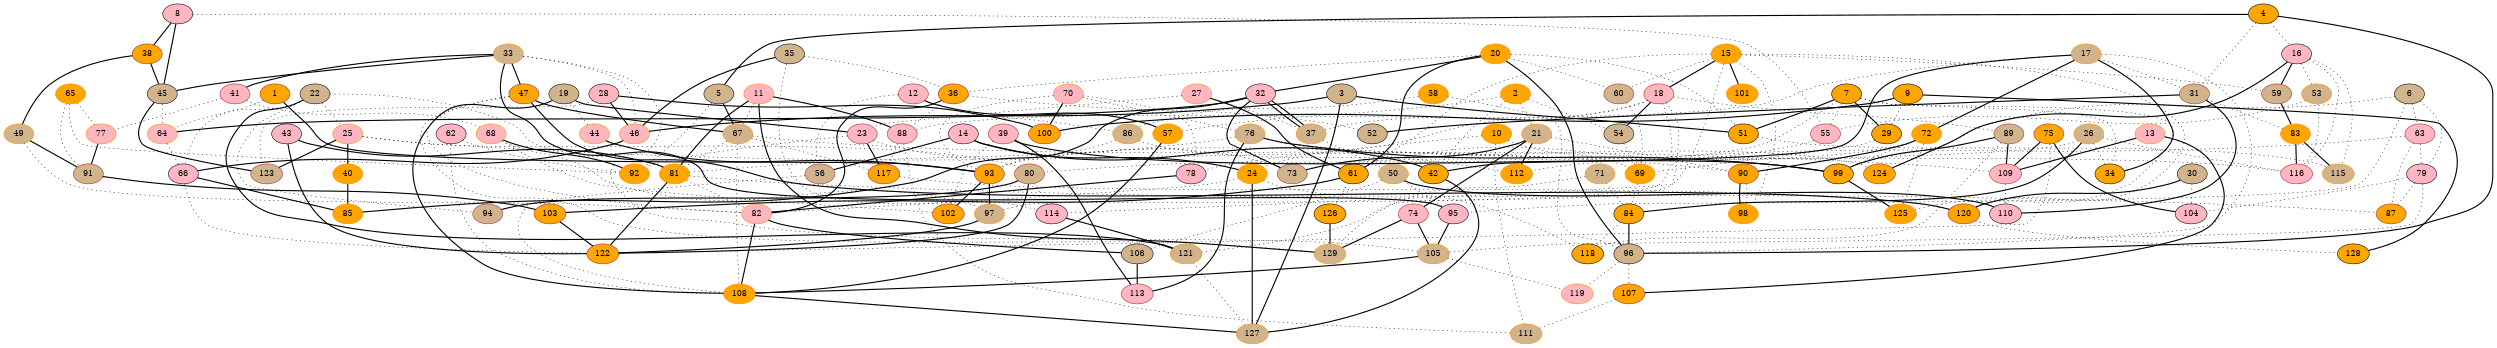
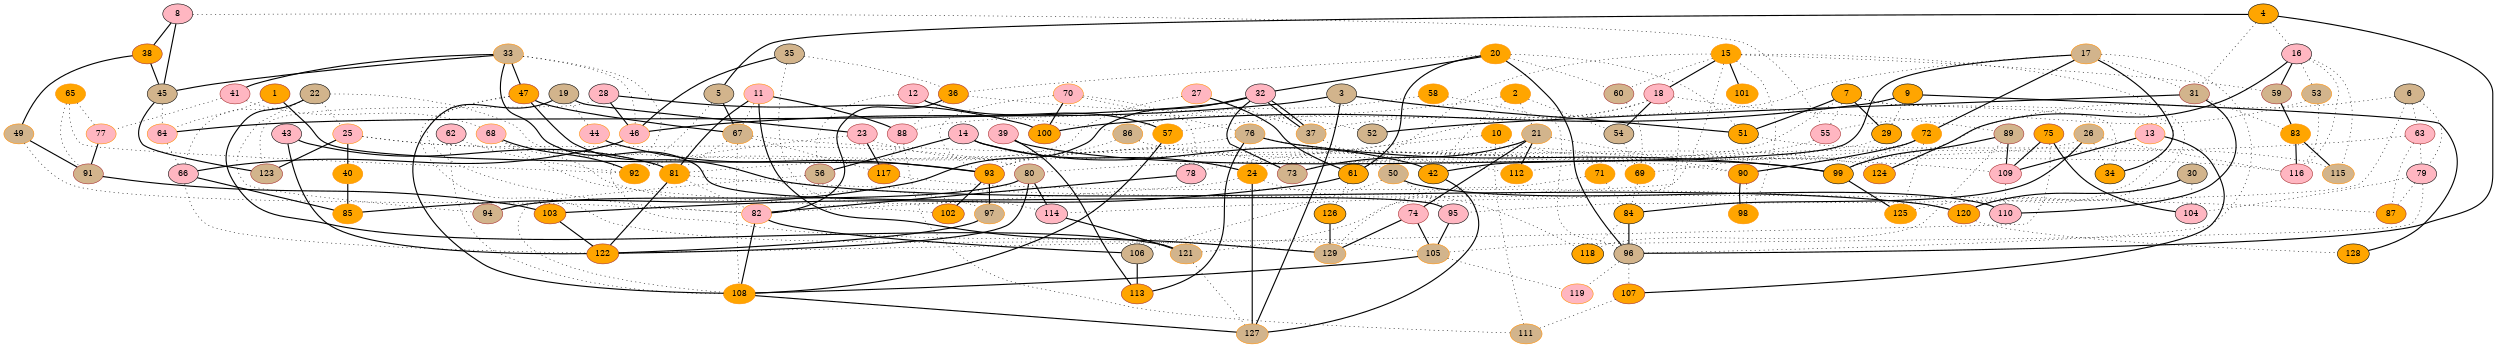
(1027, 110) -> (920, 159)
(963, 174) -> none
(1600, 174) -> (1600, 174)
(1041, 194) -> (1041, 194)
(1207, 202) -> none
(1137, 294) -> (1137, 294)
